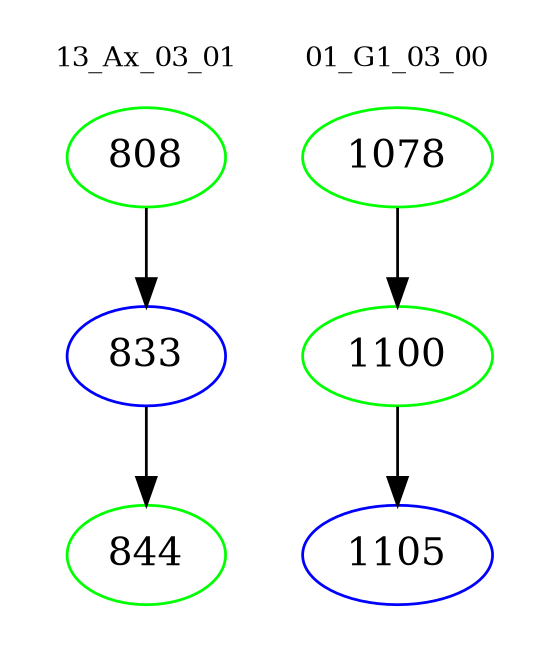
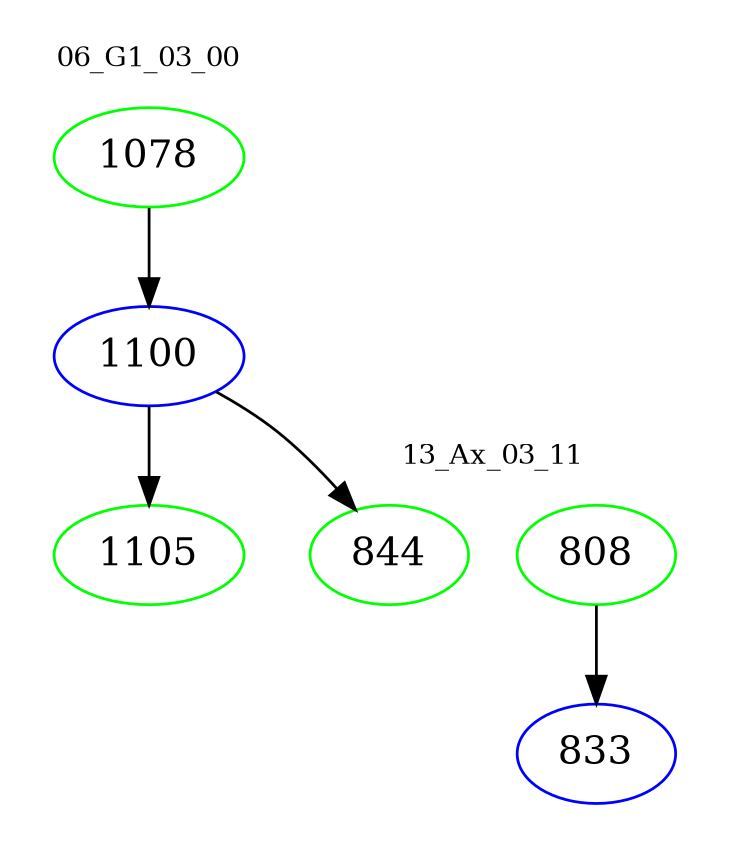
(146, 59) -> (493, 457)
(398, 59) -> (149, 59)
(398, 356) -> (149, 356)
(146, 442) -> (304, 455)
(398, 555) -> (149, 555)
